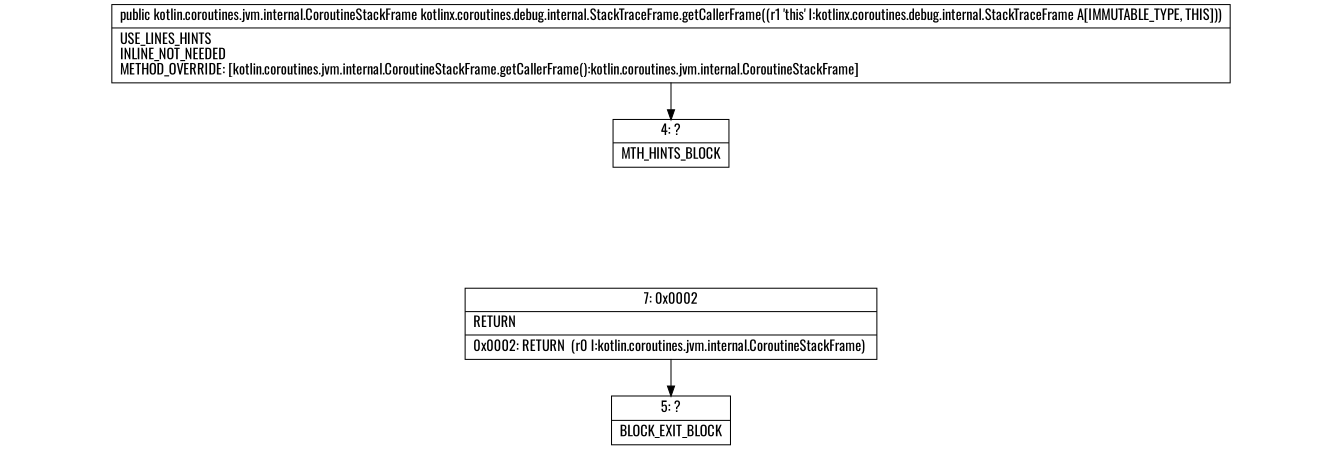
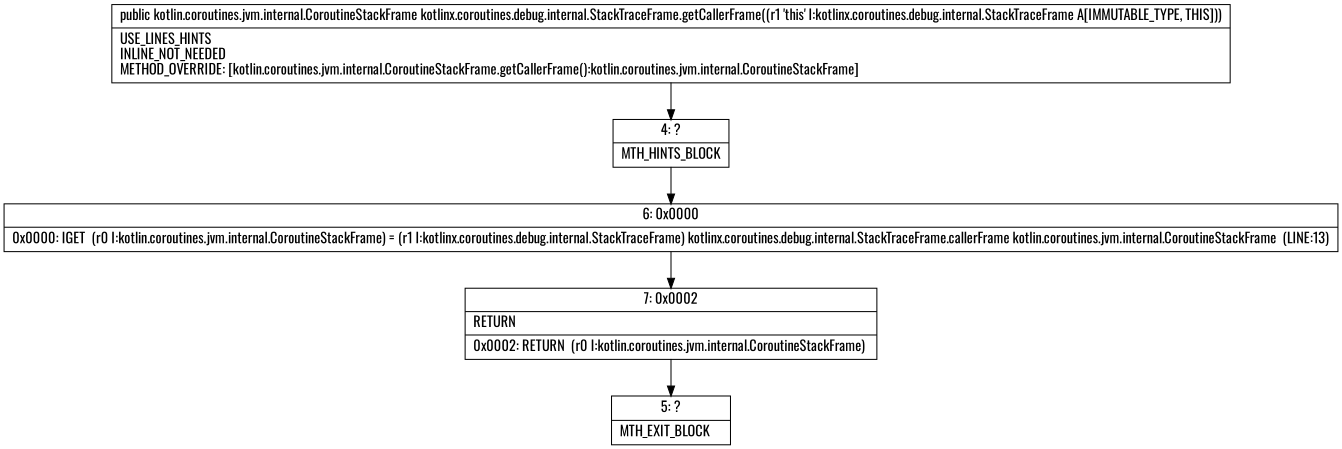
none -> (671, 228)
(671, 432) -> (665, 432)
